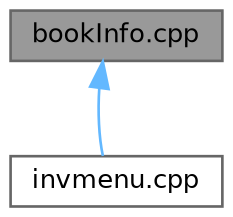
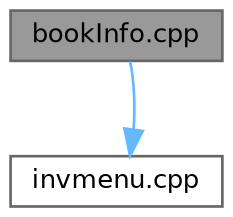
(99, 122) -> (134, 95)
